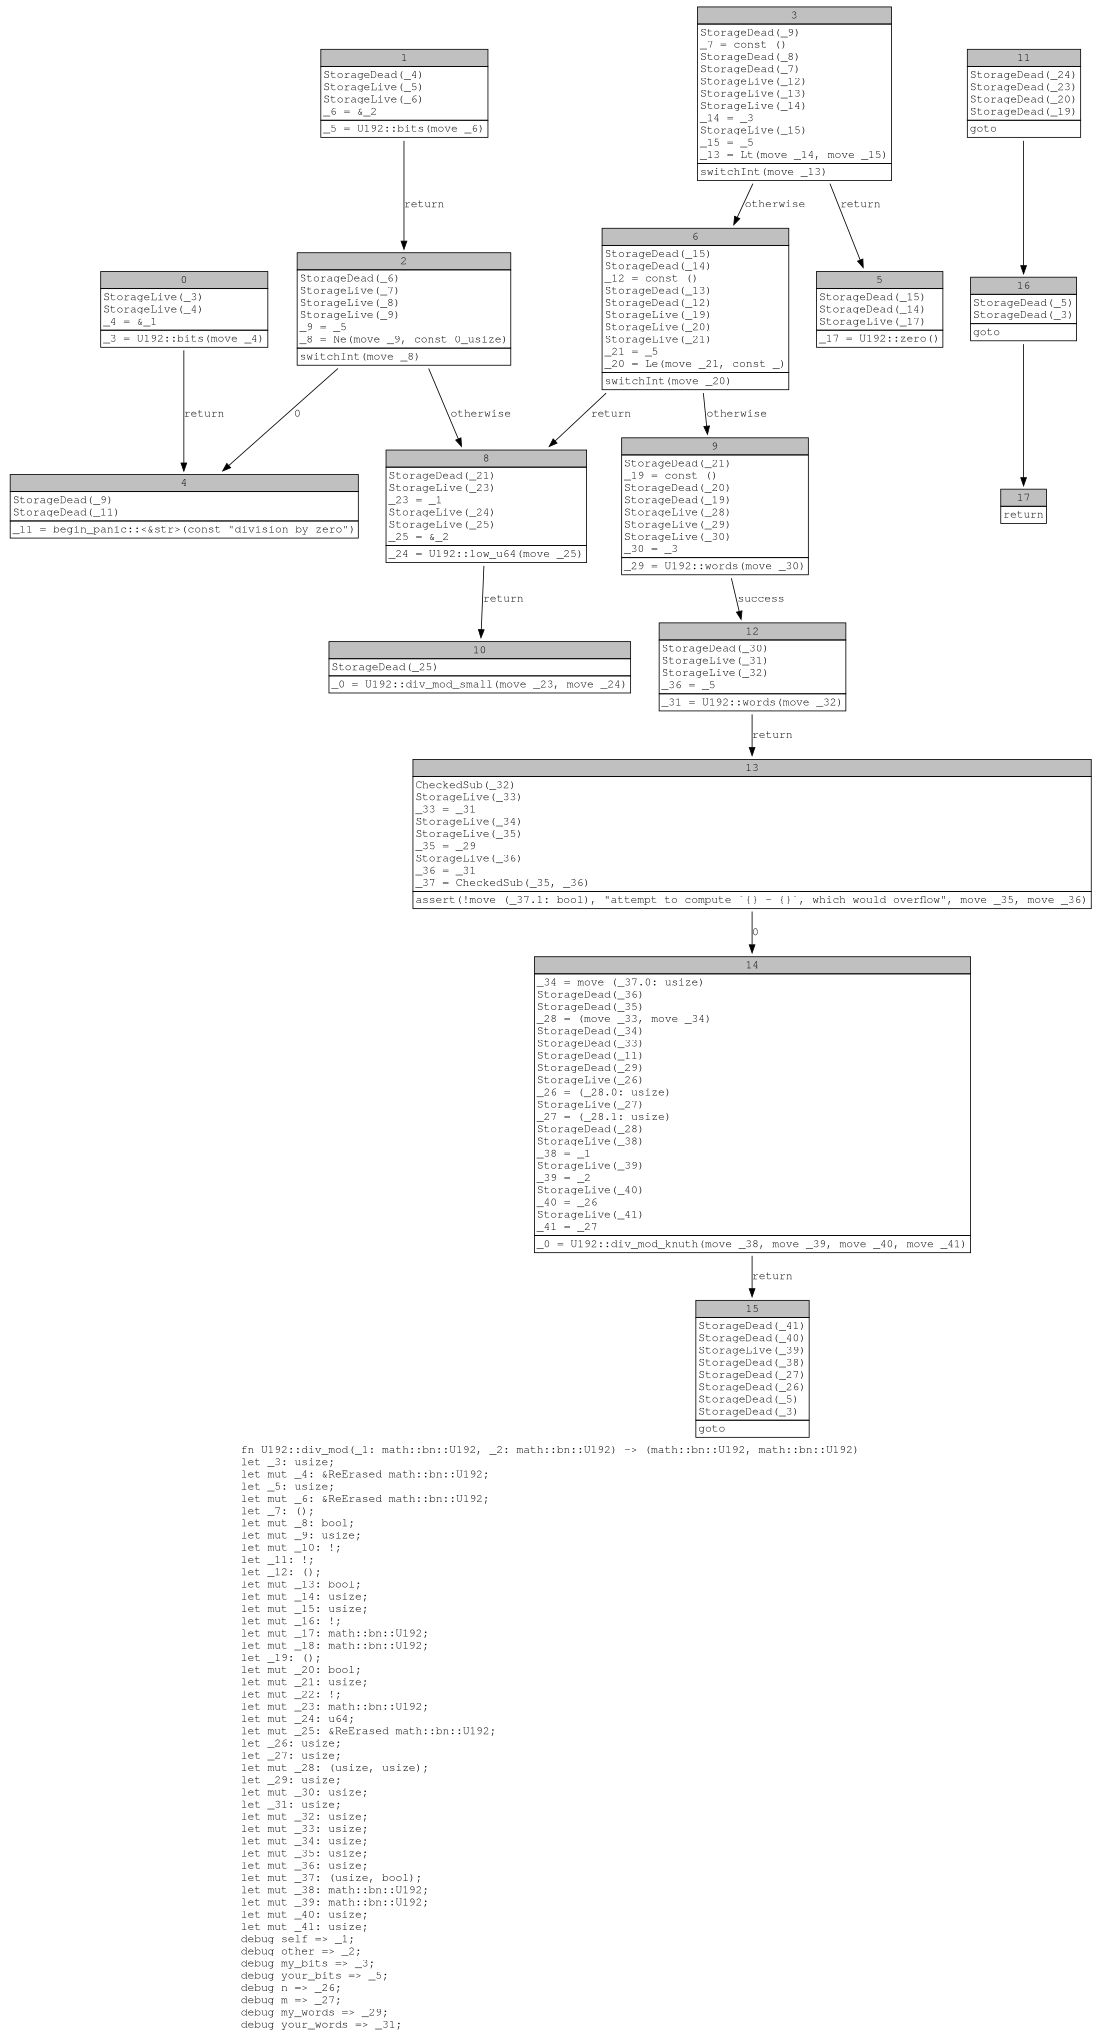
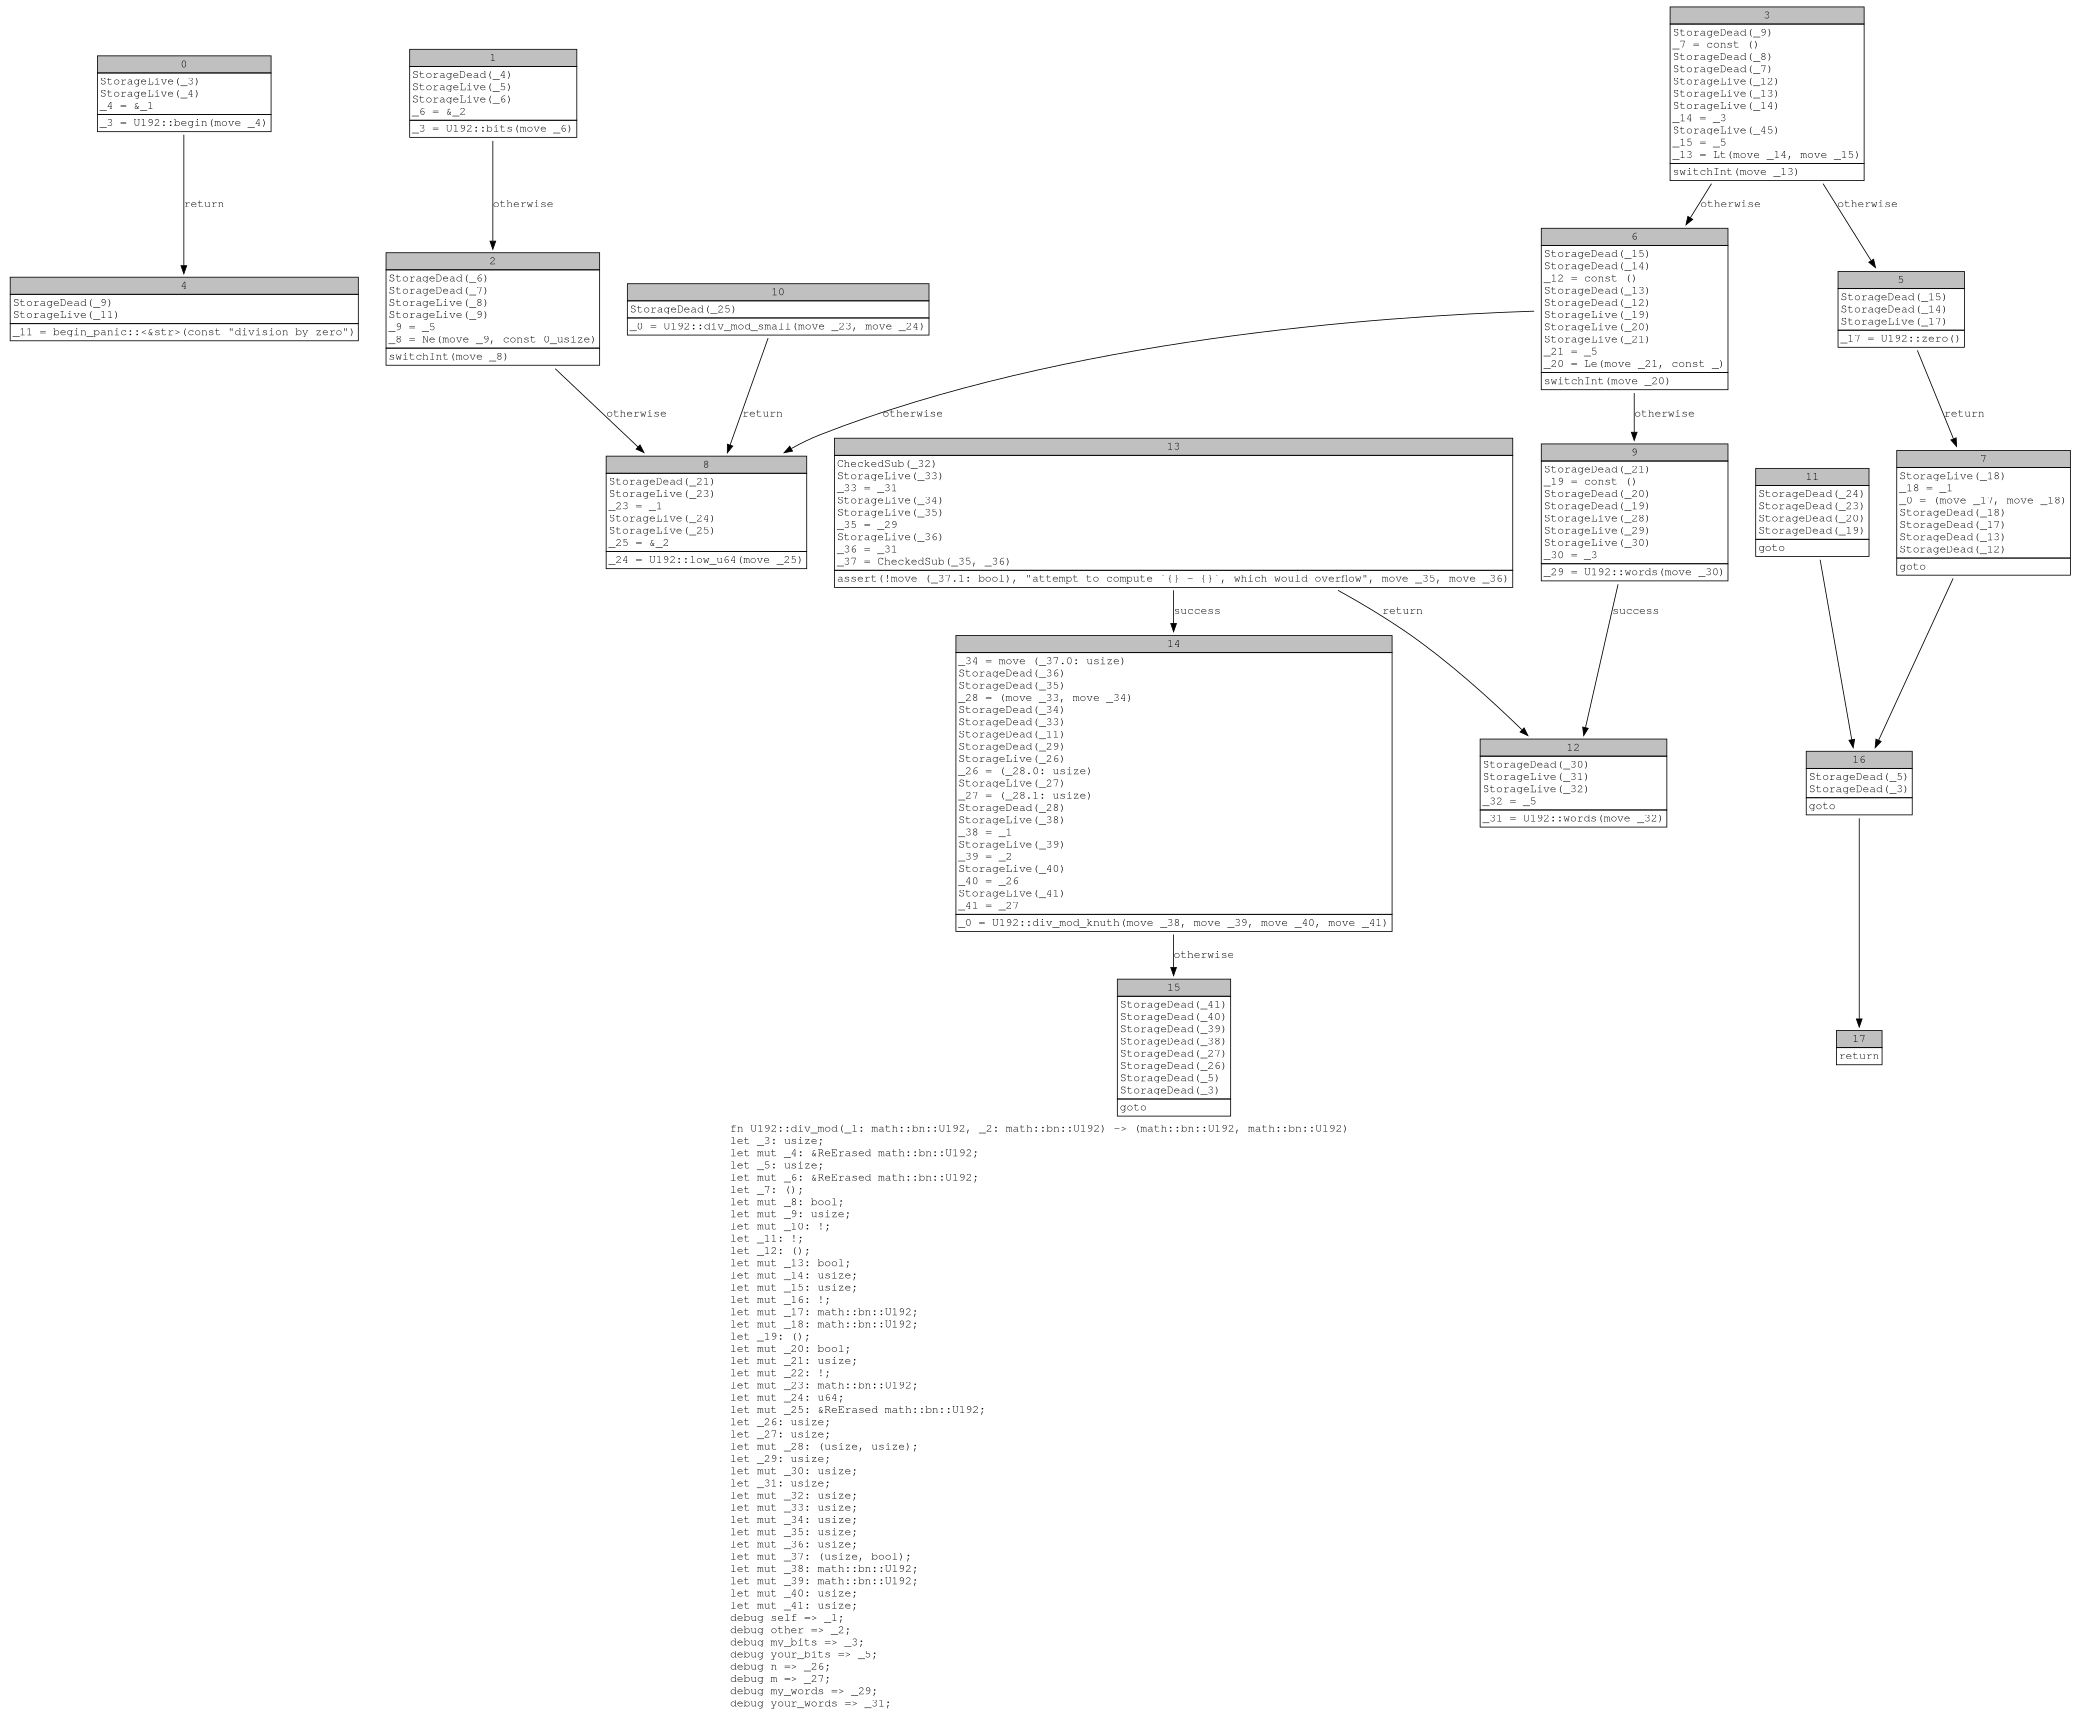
(404, 128) -> (493, 128)
(754, 130) -> (1727, 130)
(424, 204) -> (523, 204)
(861, 204) -> (1868, 204)
(350, 290) -> (439, 290)
(184, 338) -> (184, 123)
(611, 414) -> (913, 414)
(283, 417) -> none
(67, 512) -> (67, 315)
none -> (1983, 512)
(483, 598) -> (749, 392)
(689, 685) -> (1510, 801)
(752, 731) -> (1435, 653)
(756, 932) -> (1197, 611)
(772, 1276) -> (1204, 955)
(753, 1350) -> (1174, 1029)
